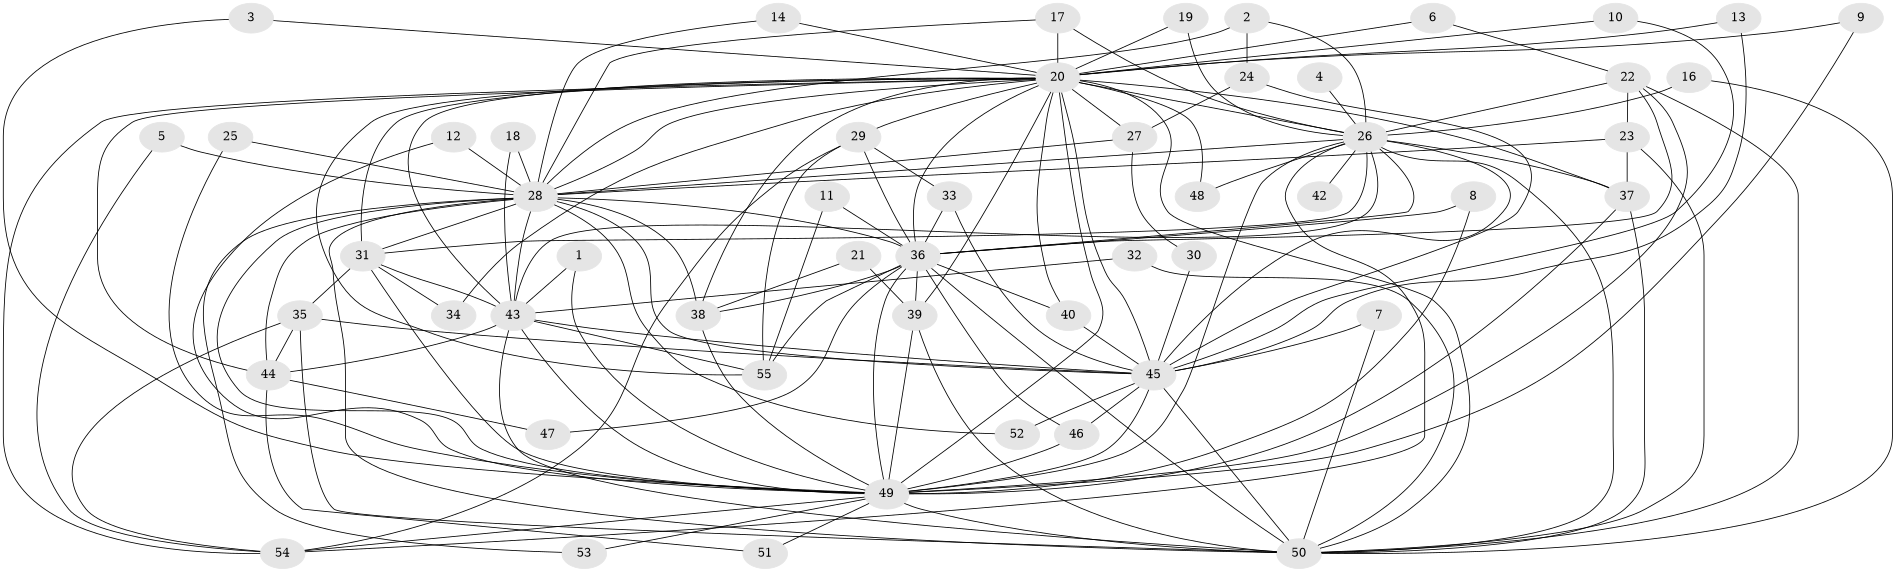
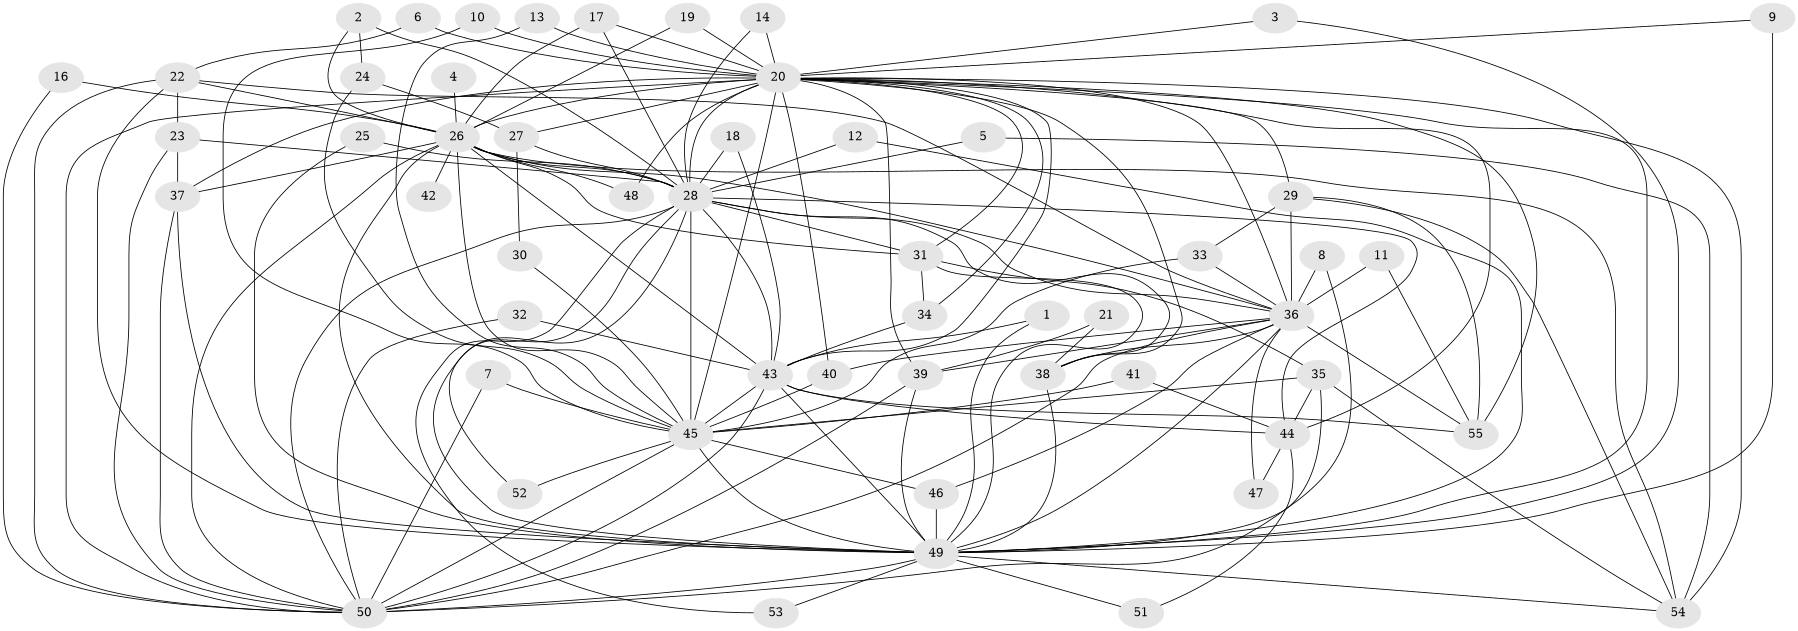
(439, 285) -> (846, 343)
none -> (1134, 375)
